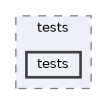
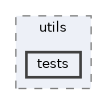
(53, 28) -> (53, 28)
